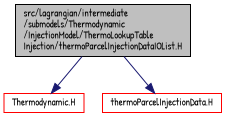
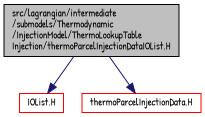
(44, 103) -> (42, 103)
